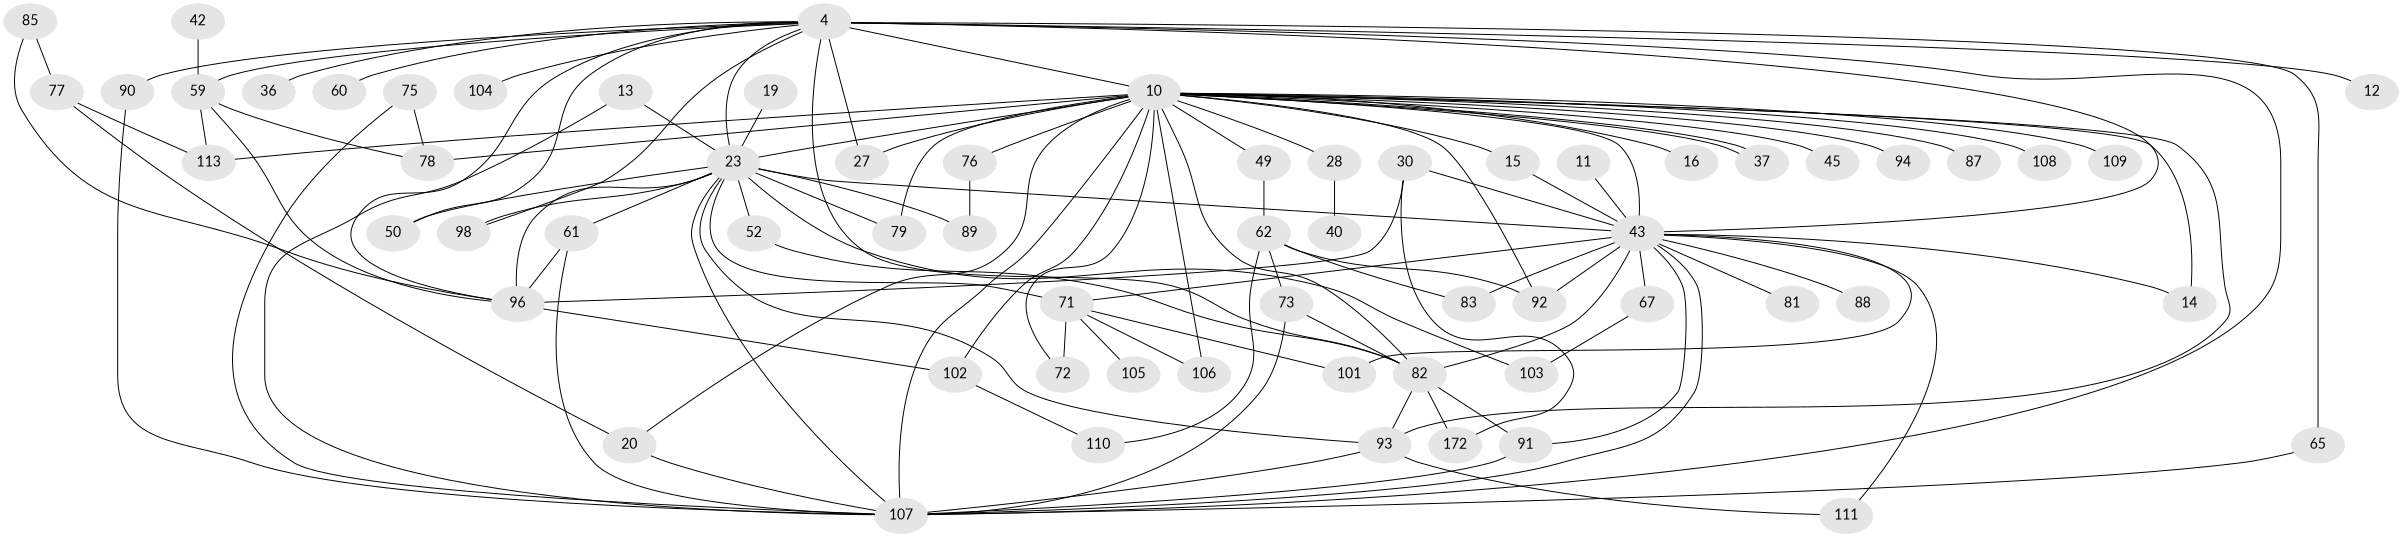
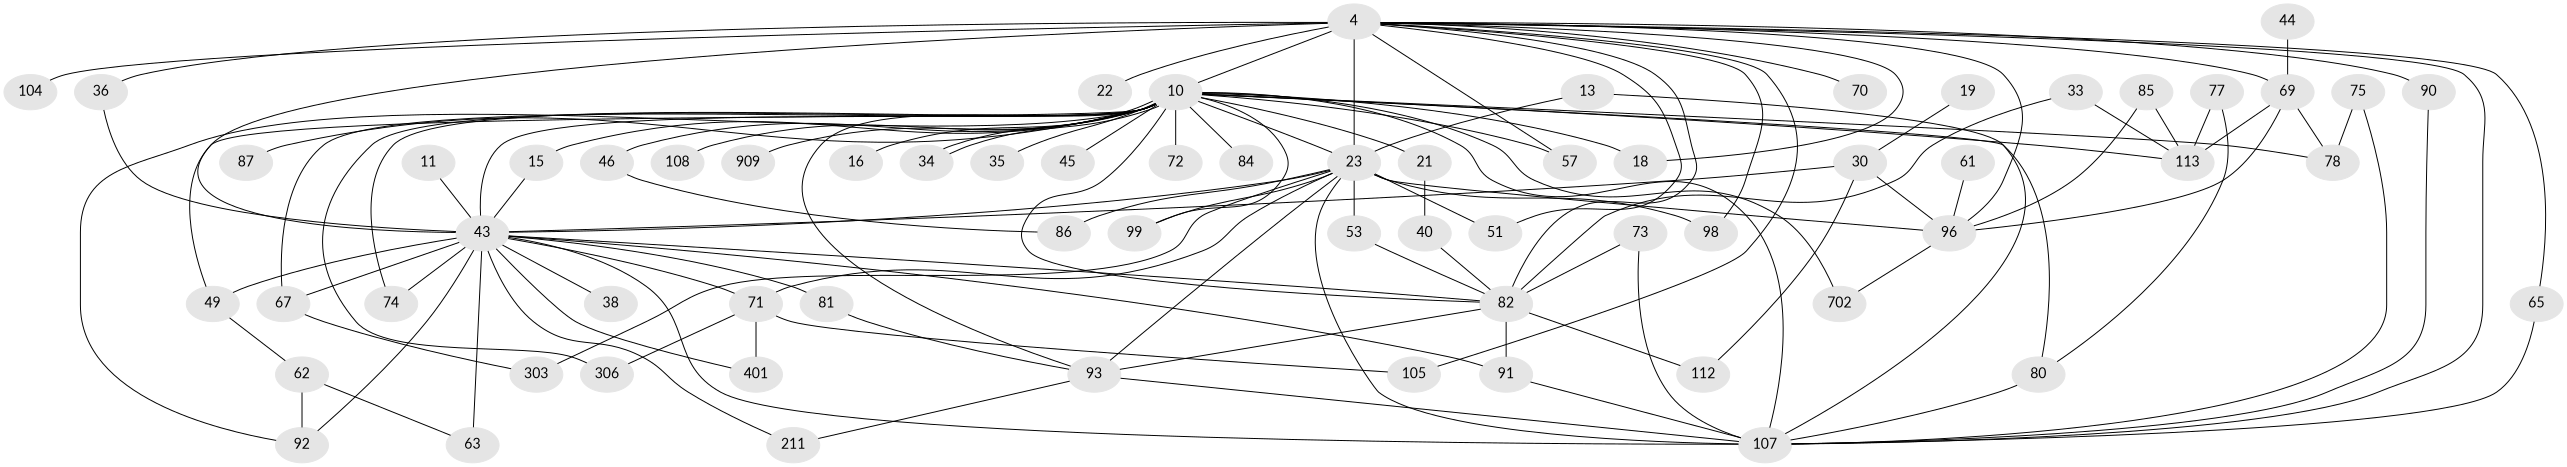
(198, 22) -> (2288, 22)
(44, 57) -> (2167, 127)
(198, 92) -> (2288, 92)
(339, 92) -> (1860, 92)
none -> (2076, 92)
(2372, 92) -> (1105, 92)
none -> (663, 114)
(754, 125) -> (1932, 116)
none -> (1796, 135)
(862, 163) -> (1570, 163)
(970, 163) -> (607, 163)
none -> (997, 163)
(1335, 163) -> (1425, 163)
none -> (1640, 163)
(1762, 163) -> (927, 163)
(1903, 163) -> (1246, 163)
(2115, 163) -> (748, 163)
(653, 198) -> none
none -> (226, 209)
(393, 233) -> (1495, 233)
(754, 233) -> (1354, 233)
(899, 233) -> (1135, 233)
(970, 233) -> (1064, 233)
none -> (343, 260)
(1272, 260) -> none
none -> (1466, 269)
(1469, 304) -> (473, 445)
(1863, 304) -> (611, 304)
(2190, 304) -> (391, 304)
(1065, 339) -> none
none -> (963, 348)
(955, 375) -> (1840, 304)
(1204, 375) -> (607, 375)
(1349, 375) -> (756, 375)
(1532, 375) -> (536, 375)
(630, 445) -> (2039, 375)
(1098, 445) -> none
(1455, 445) -> (1703, 375)
(623, 480) -> none
(1846, 516) -> (793, 445)
